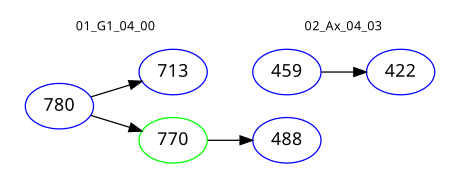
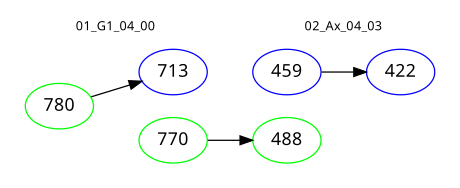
(59, 106) -> (59, 106)
(110, 121) -> none
(287, 140) -> (287, 140)
